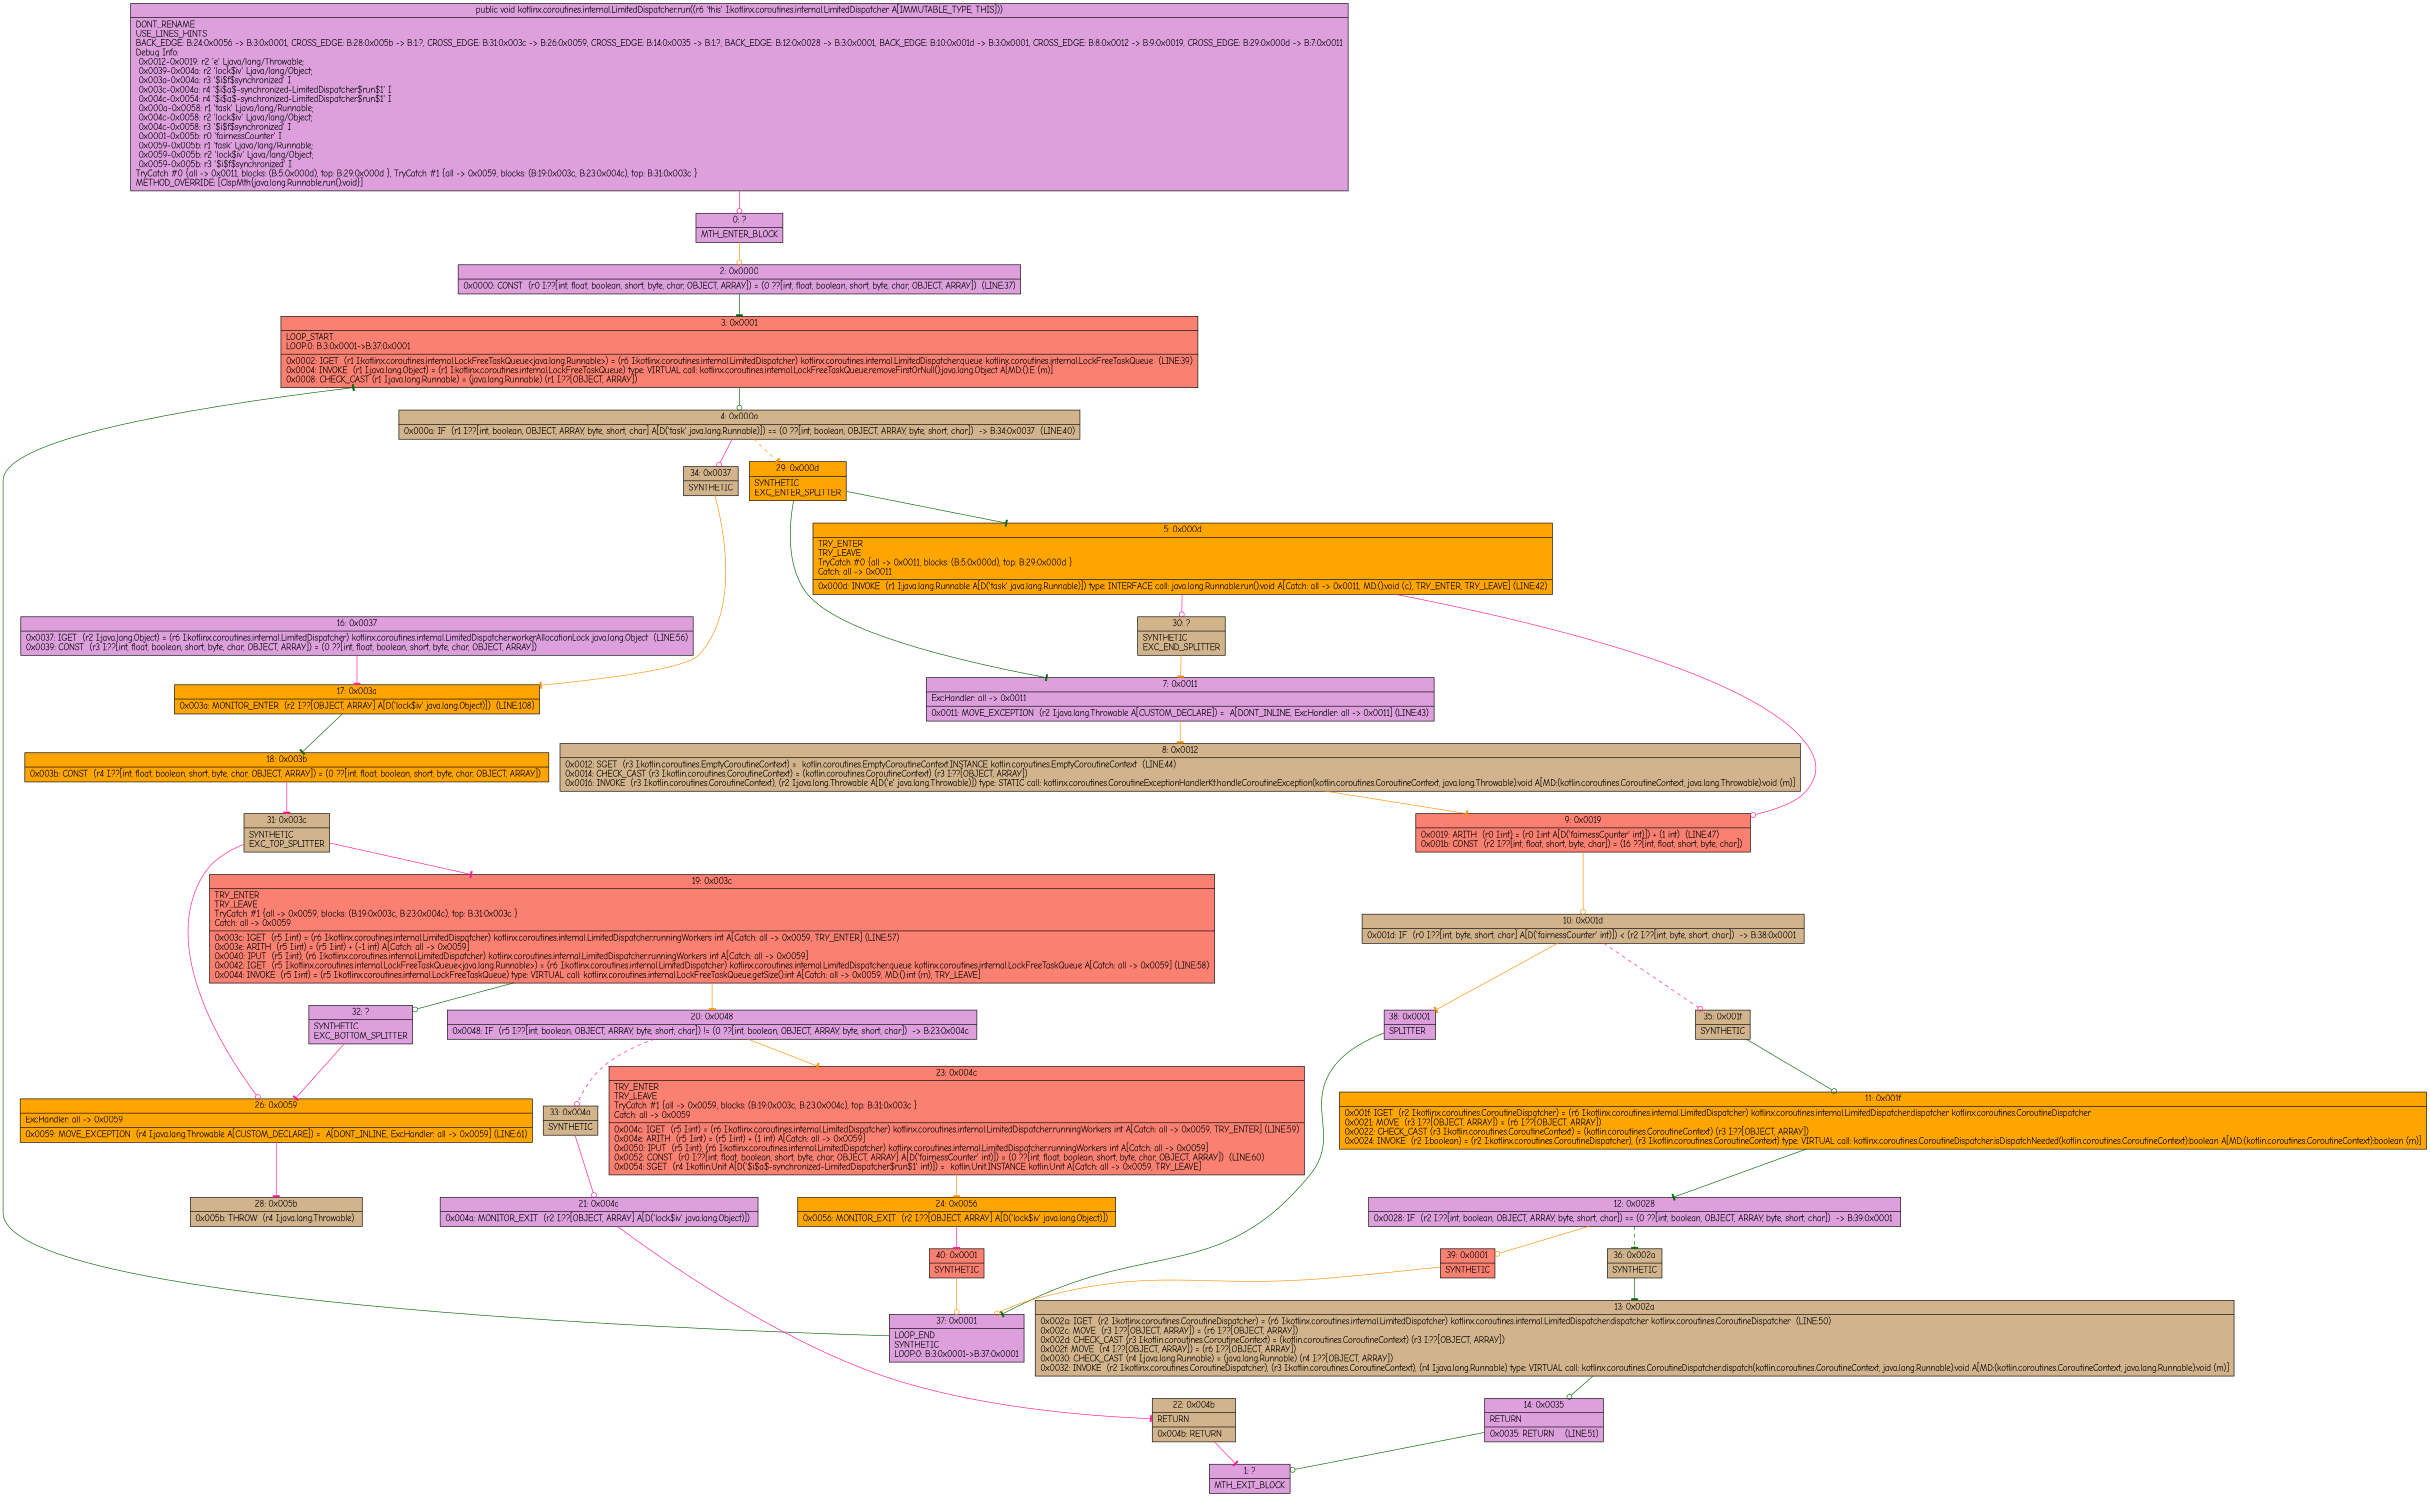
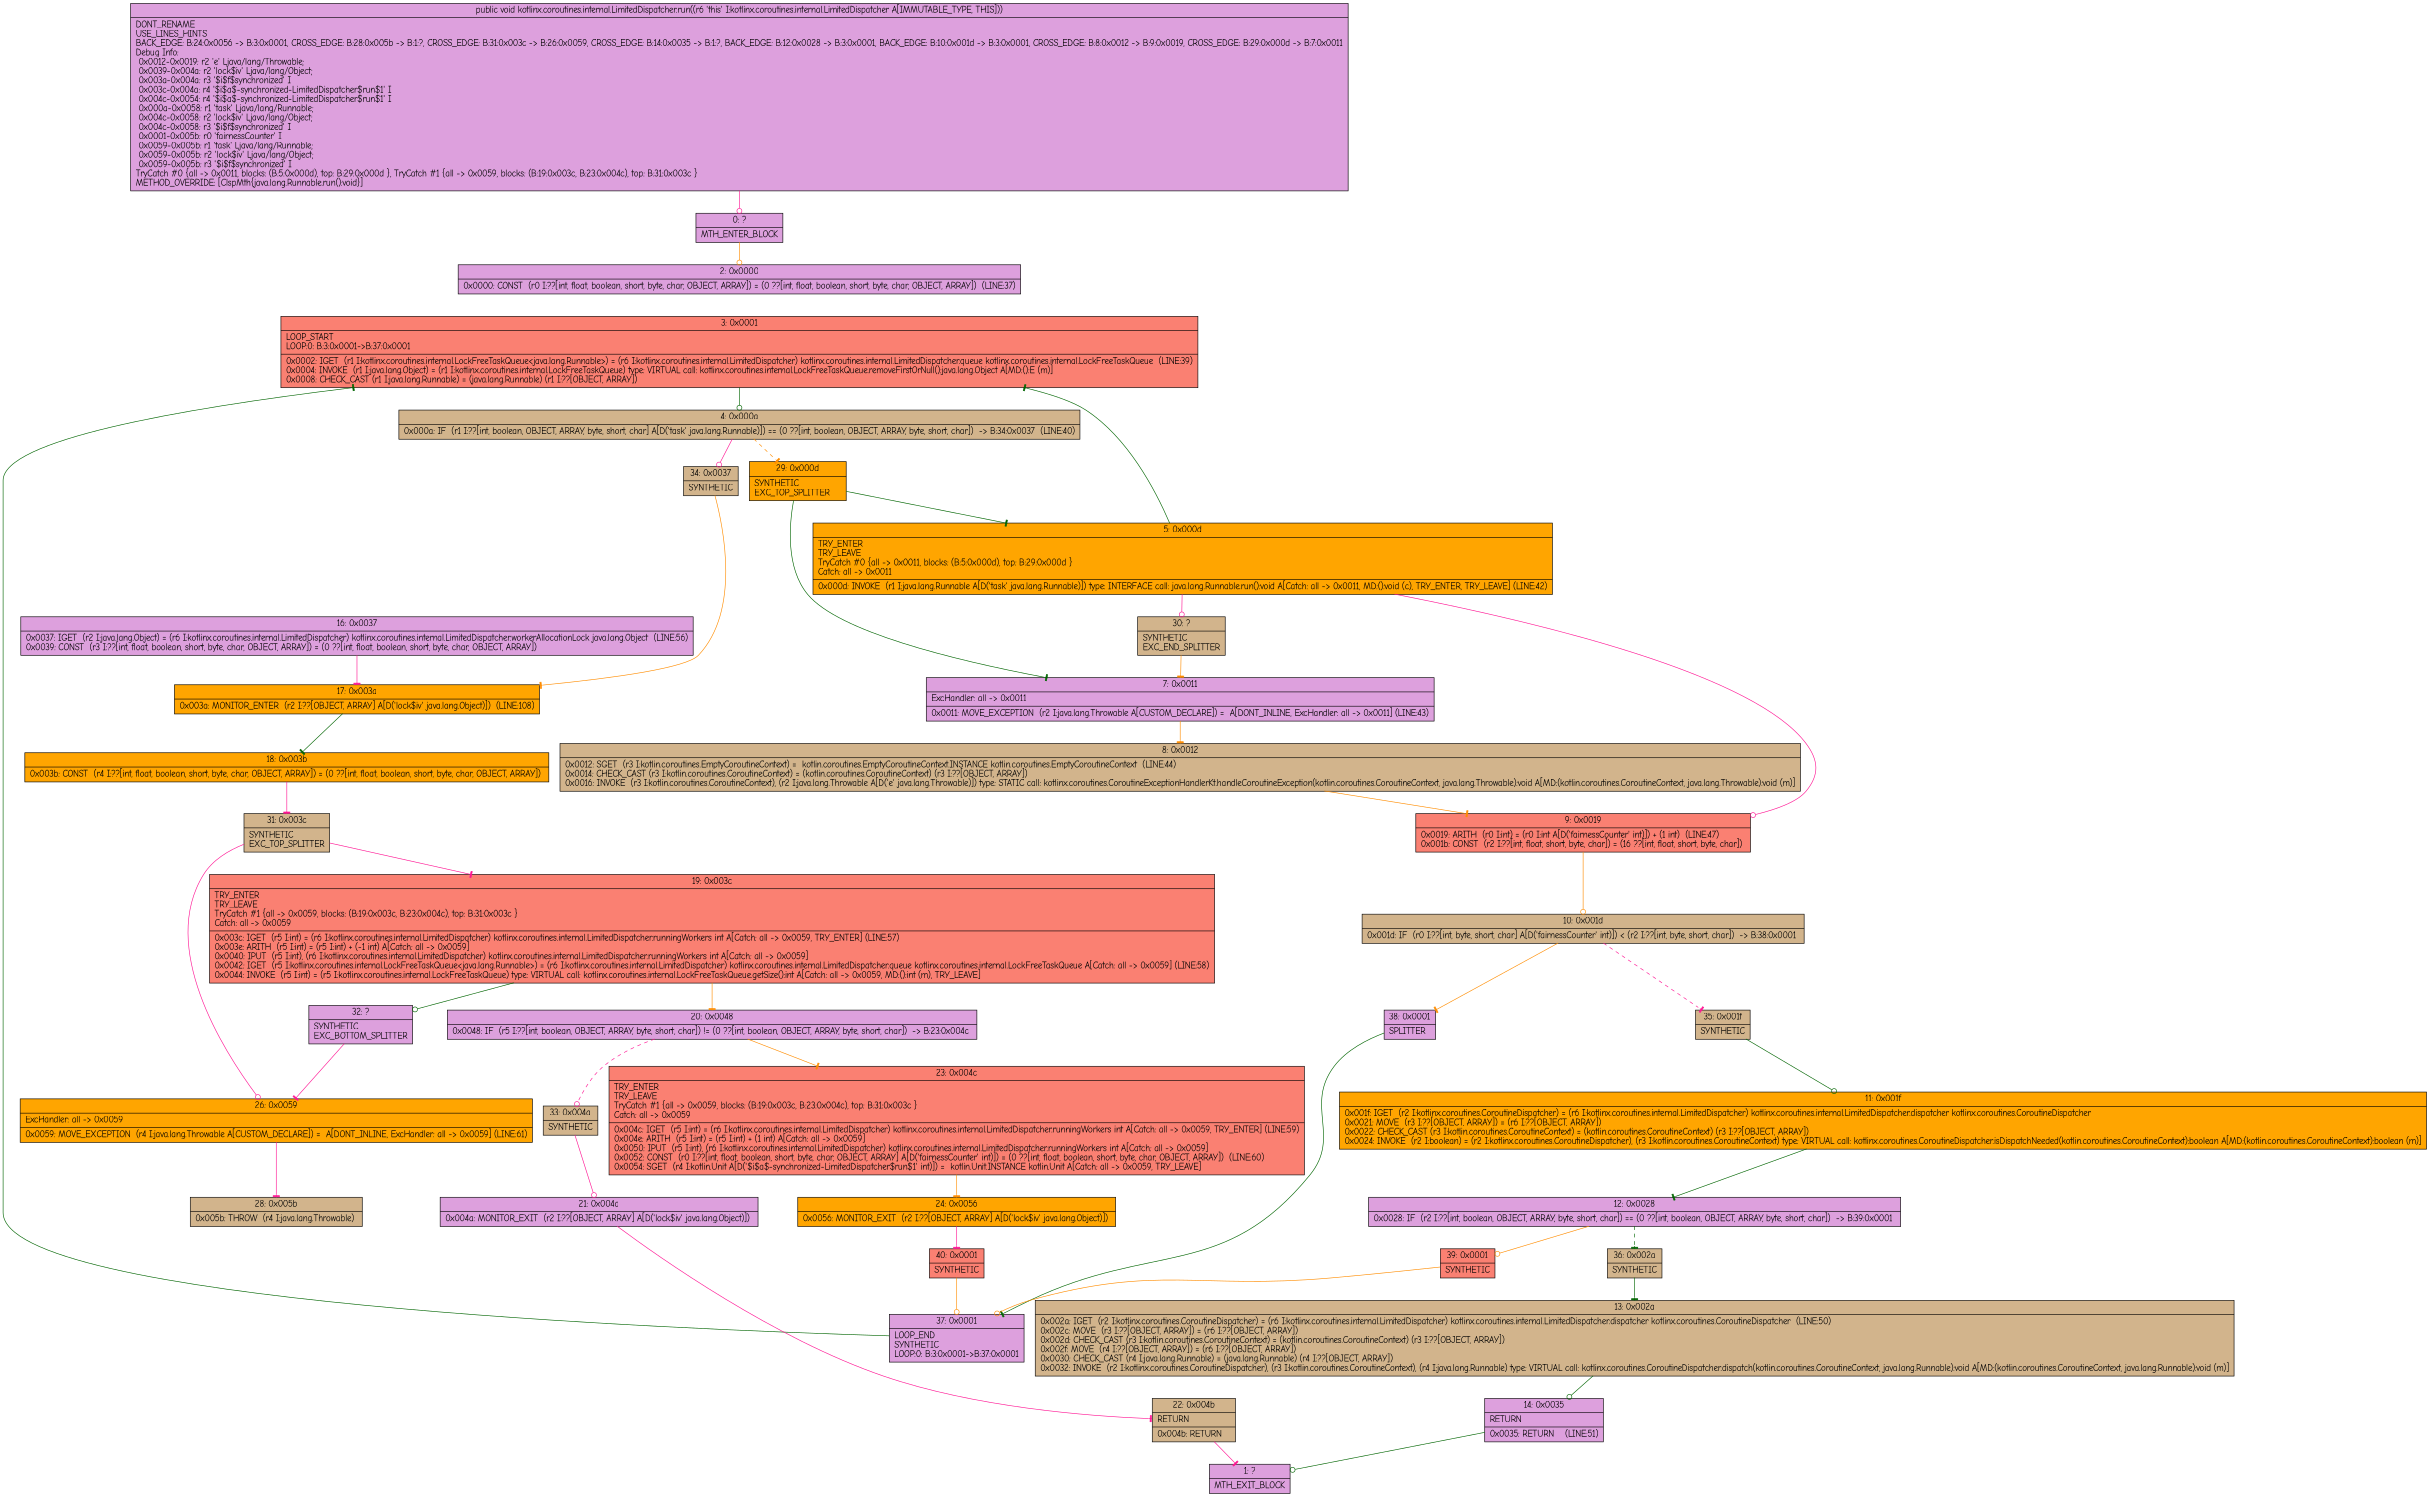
(739, 304) -> (1116, 436)
(798, 493) -> (792, 493)
(1651, 975) -> (1651, 975)
